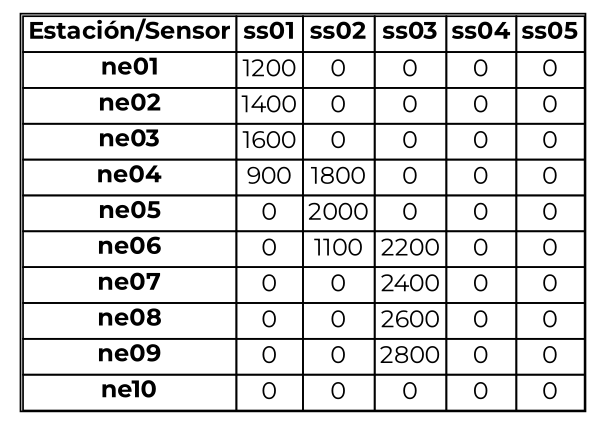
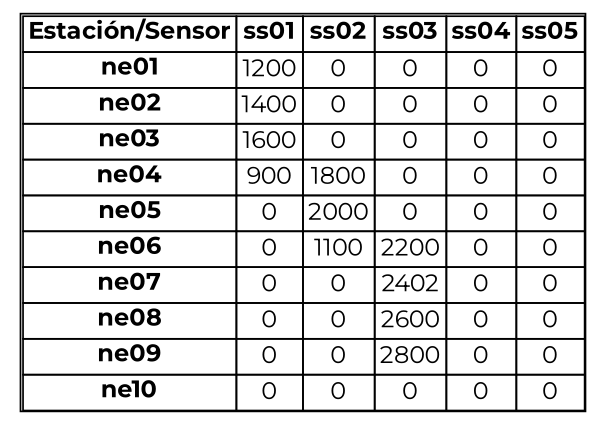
(411, 284) -> (411, 284)
